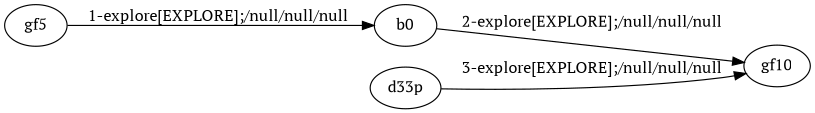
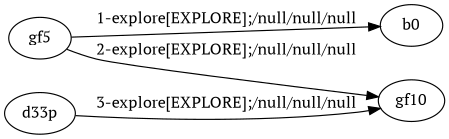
(584, 45) -> (216, 77)
